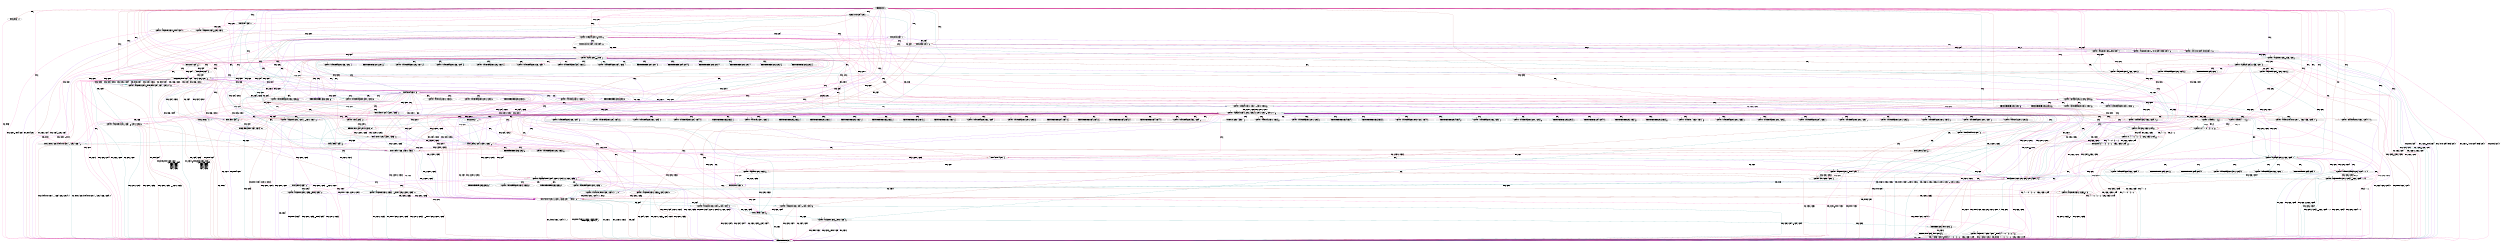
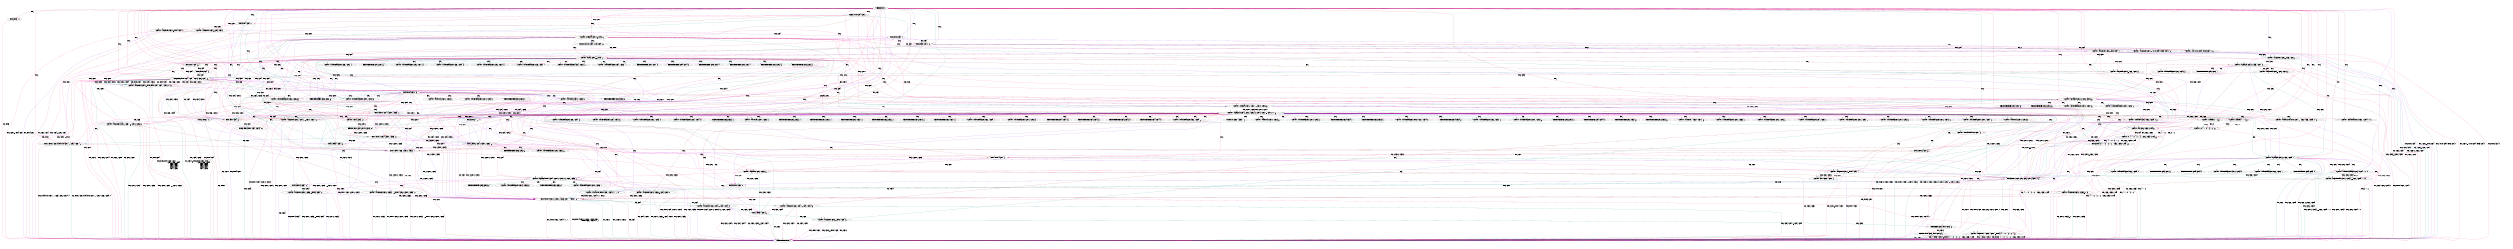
(369, 134) -> (375, 125)
